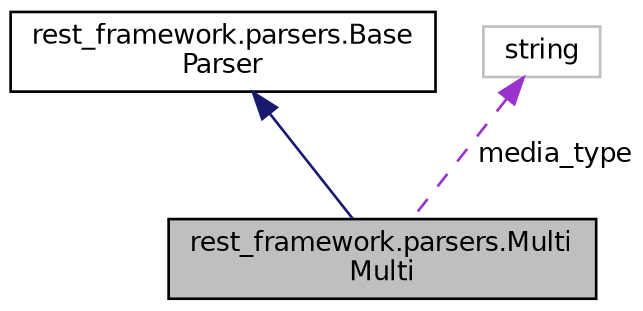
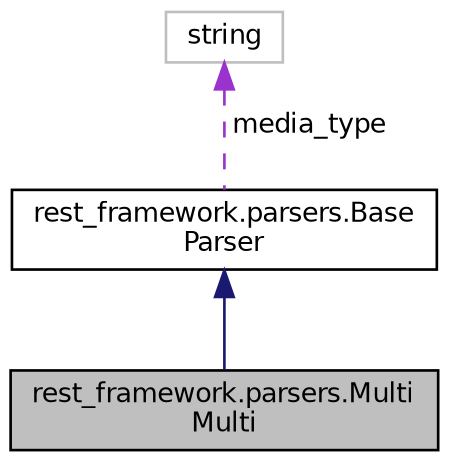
(459, 159) -> (224, 140)
